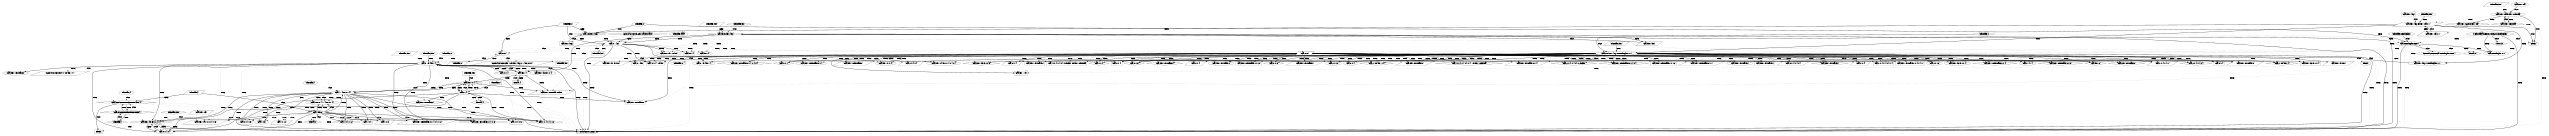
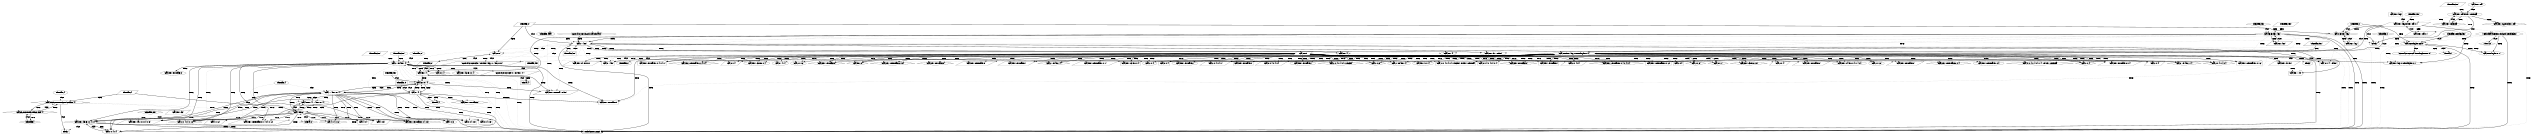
(126, 102) -> (60, 102)
none -> (285, 102)
